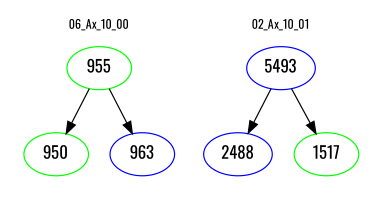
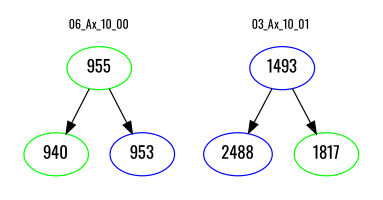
(281, 26) -> (281, 26)
(281, 68) -> (282, 68)
(56, 154) -> (56, 154)
(142, 154) -> (142, 154)
(326, 154) -> (326, 154)
